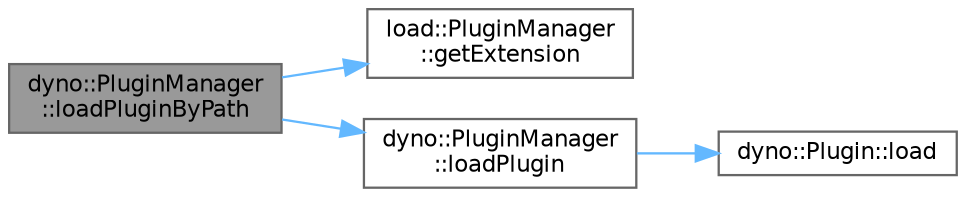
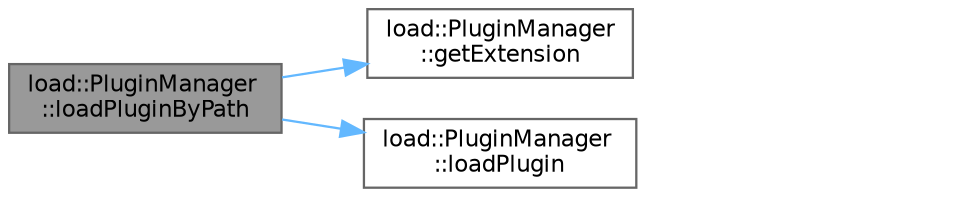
(145, 98) -> (145, 98)
(500, 153) -> (500, 153)
(838, 153) -> none
